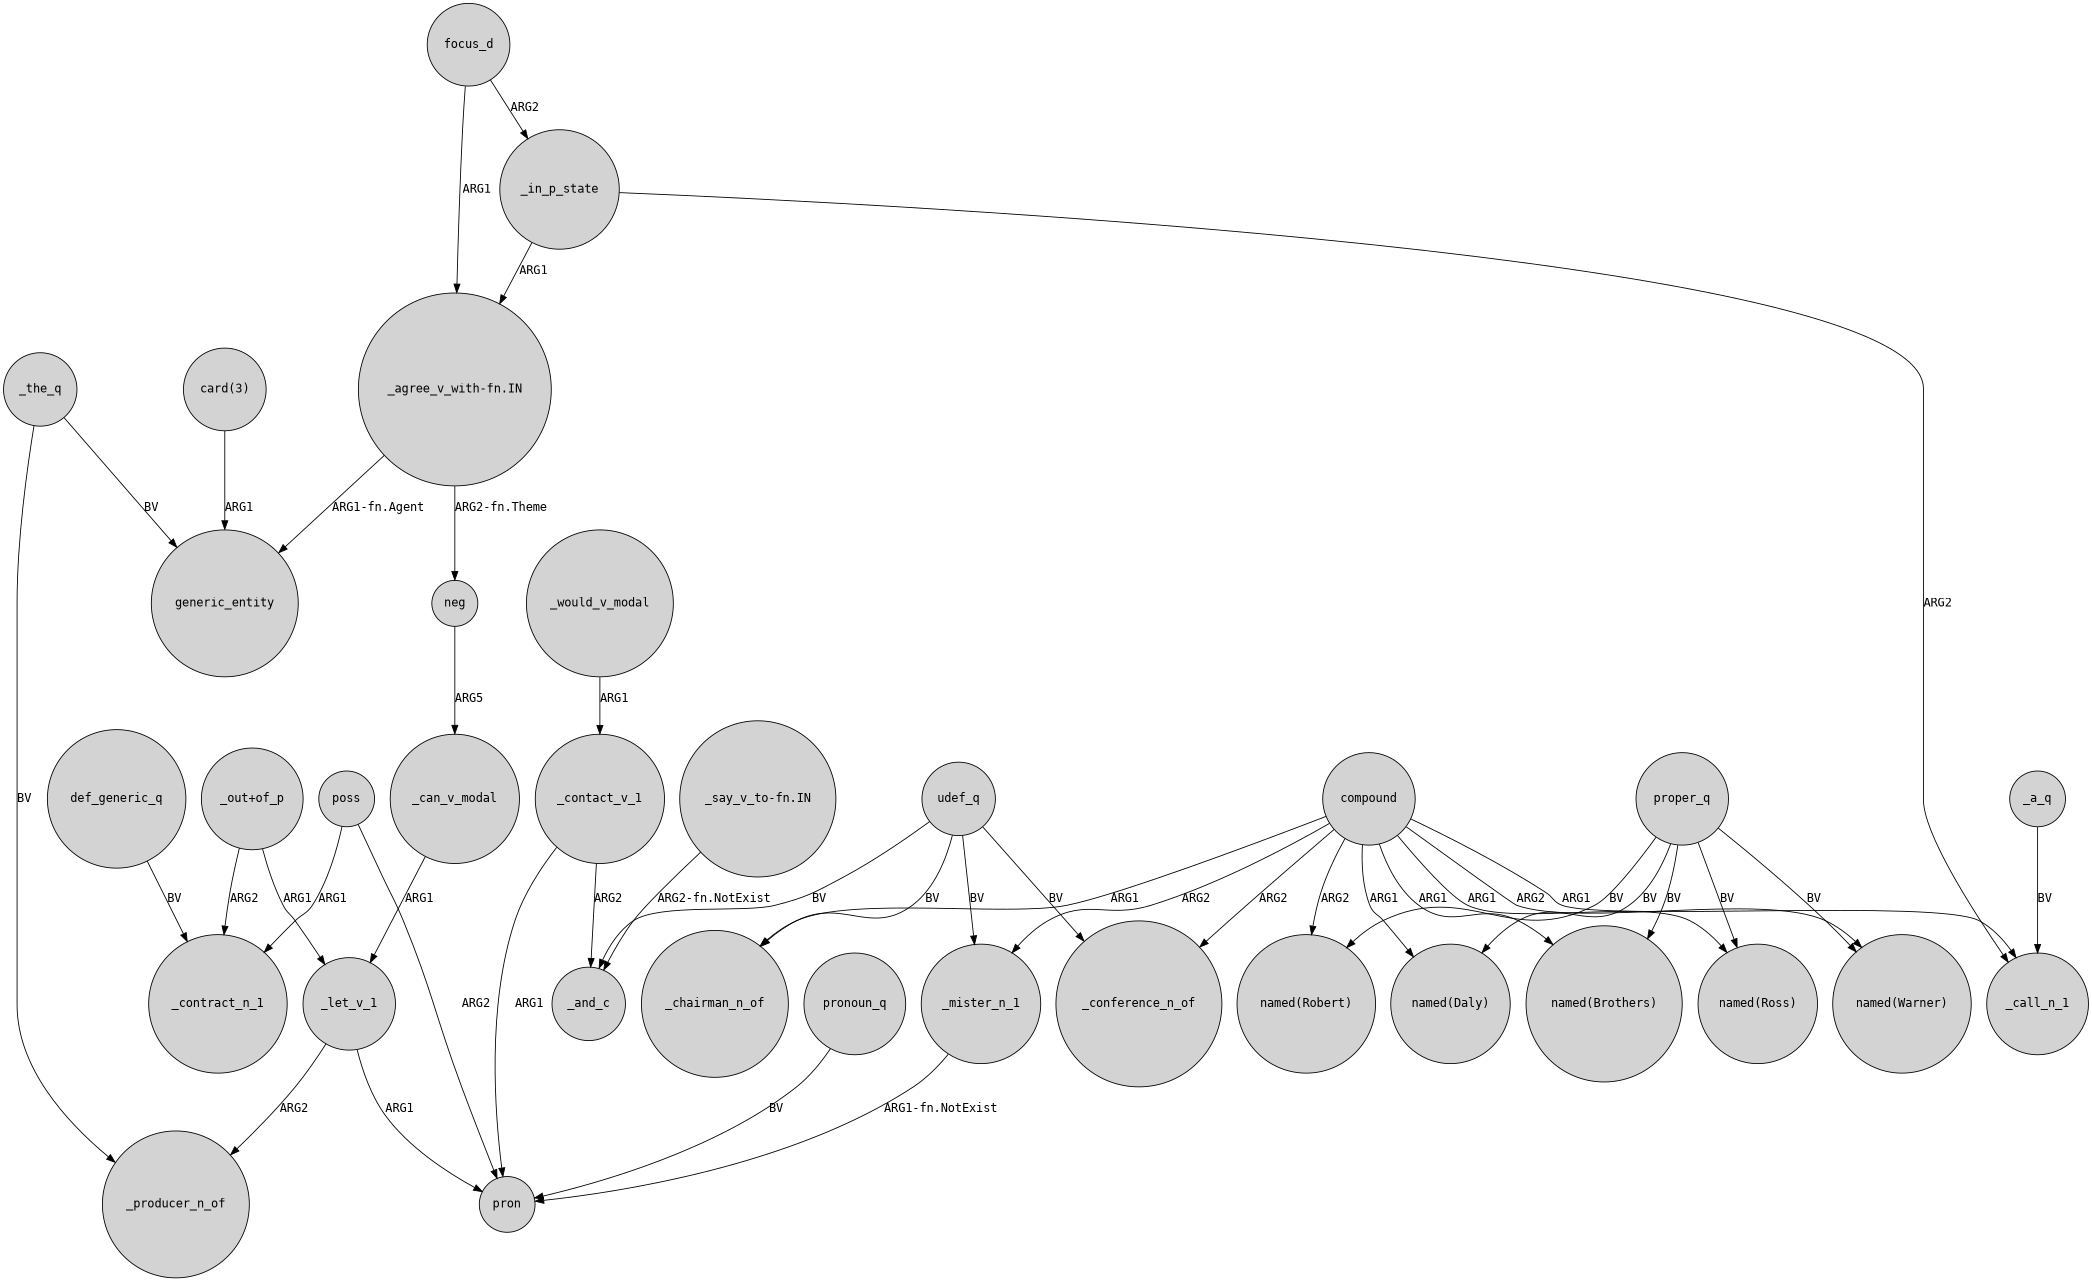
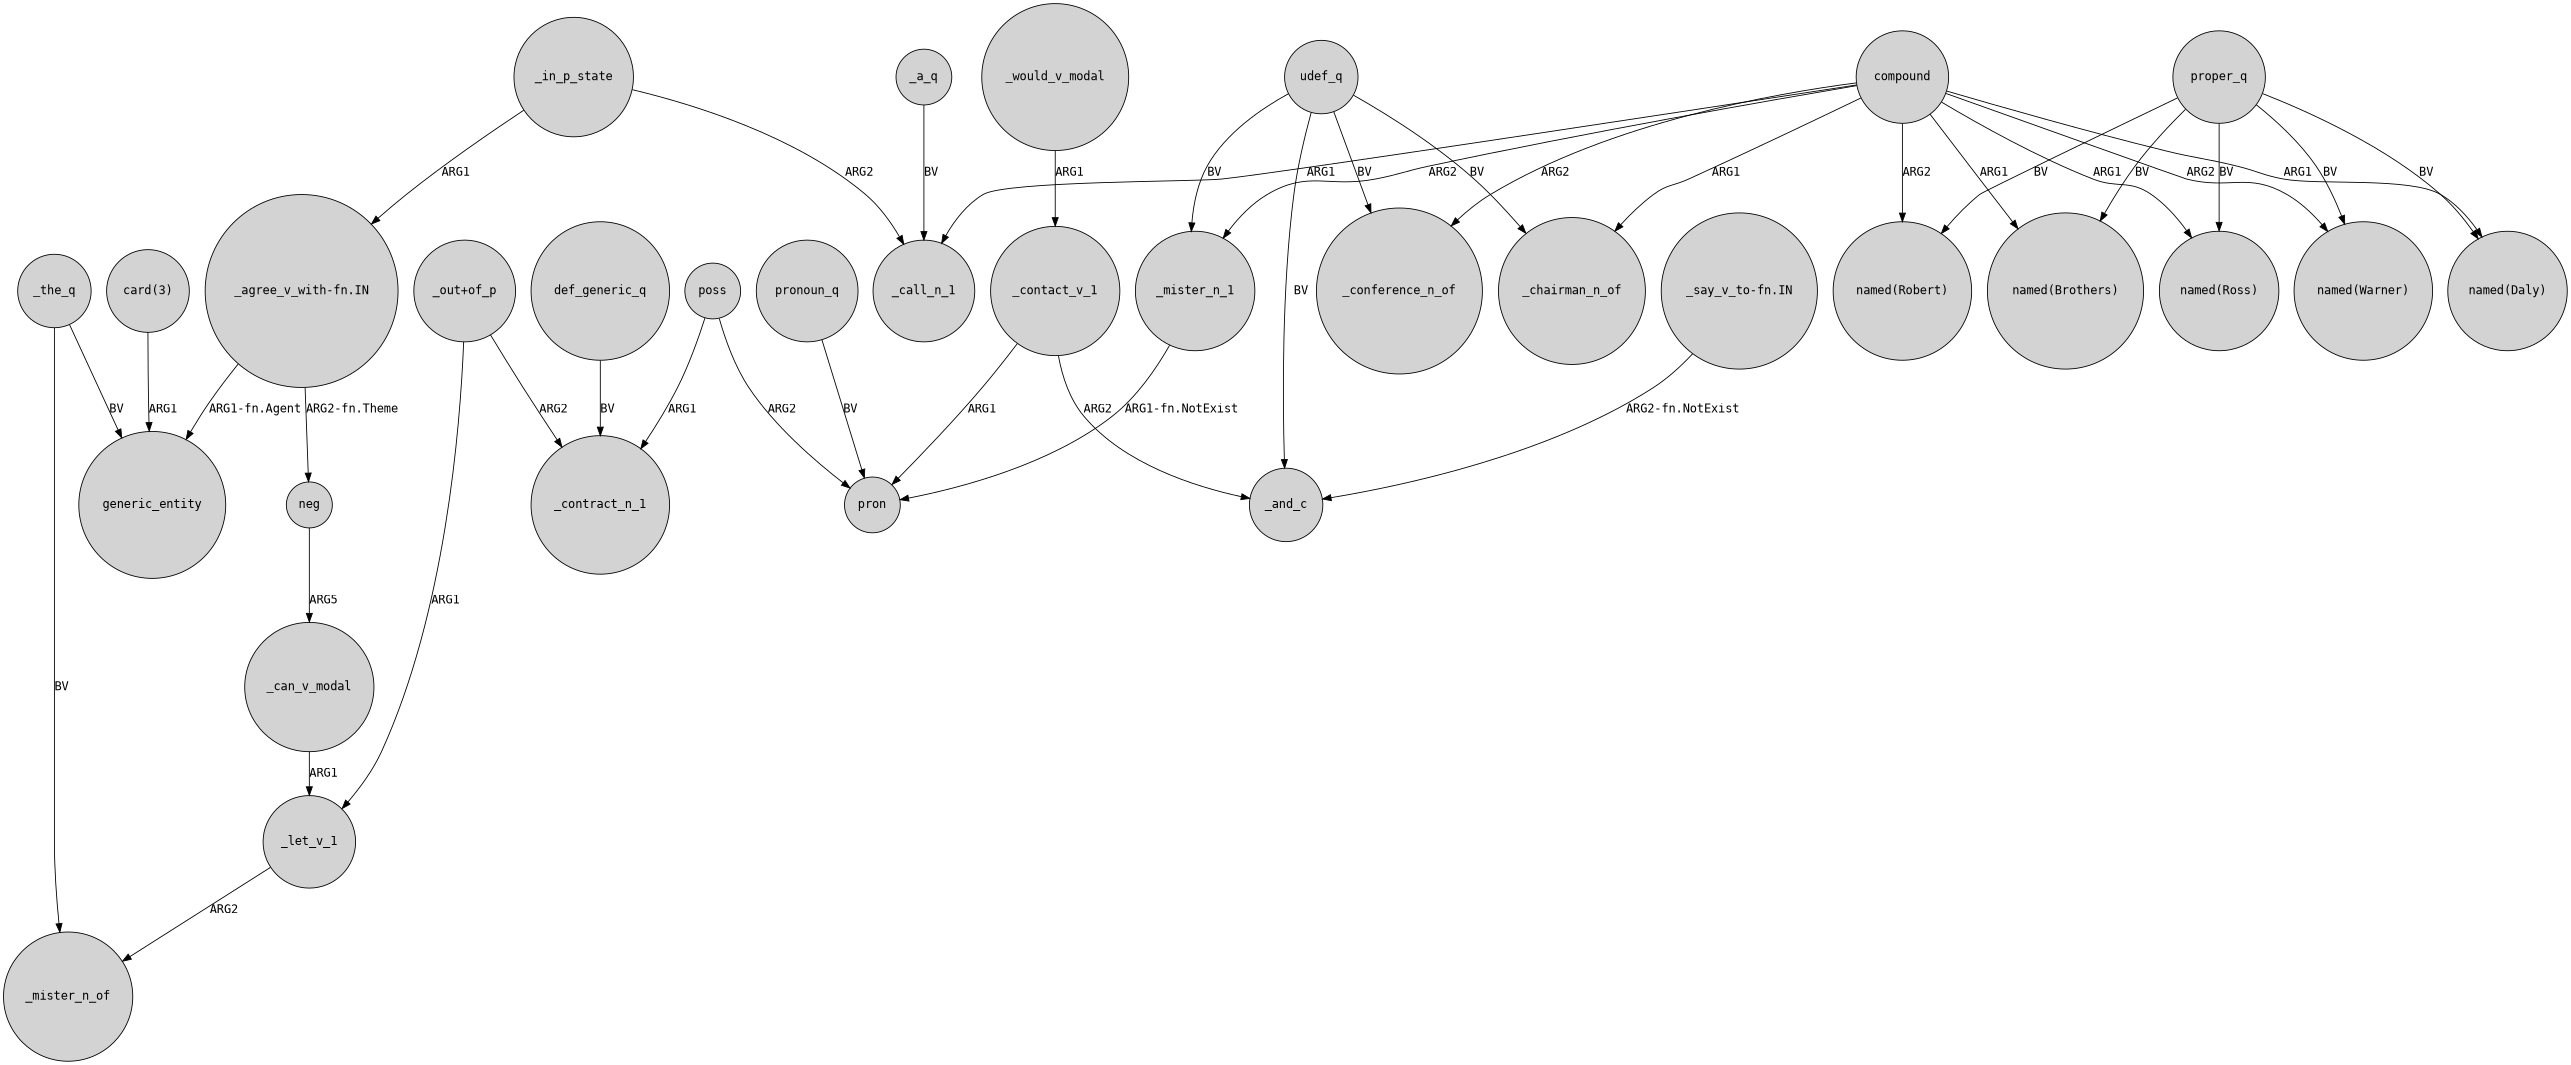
(469, 45) -> none
(399, 1132) -> none
(176, 1204) -> (68, 997)
